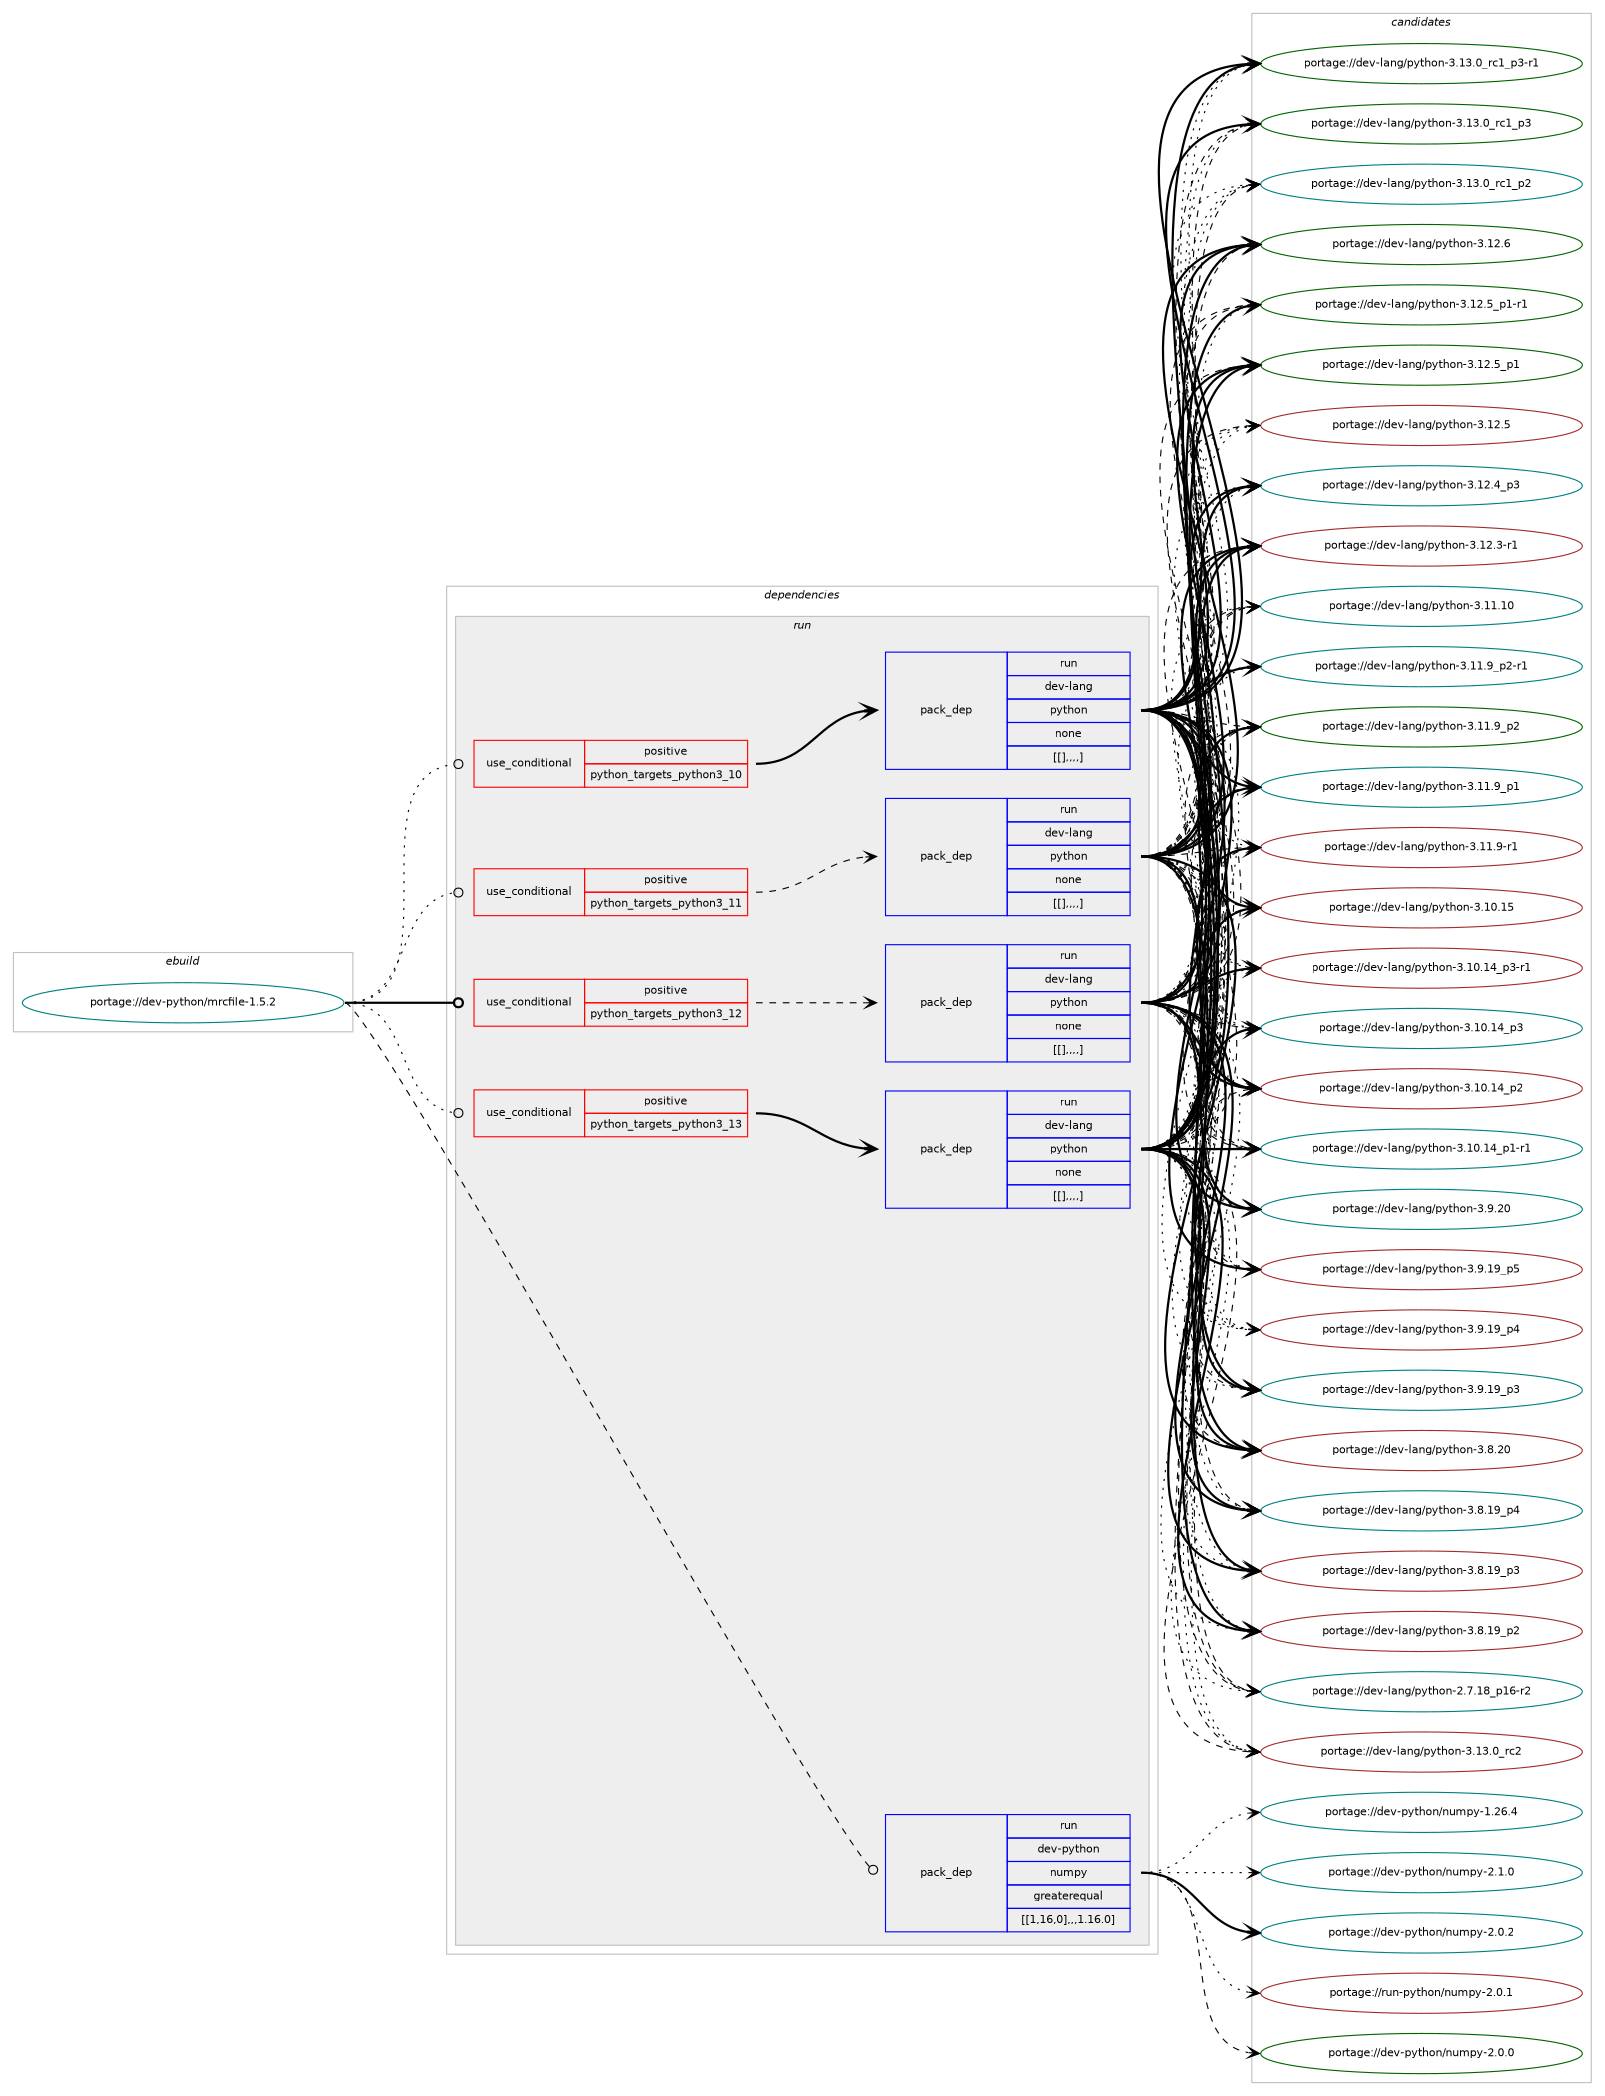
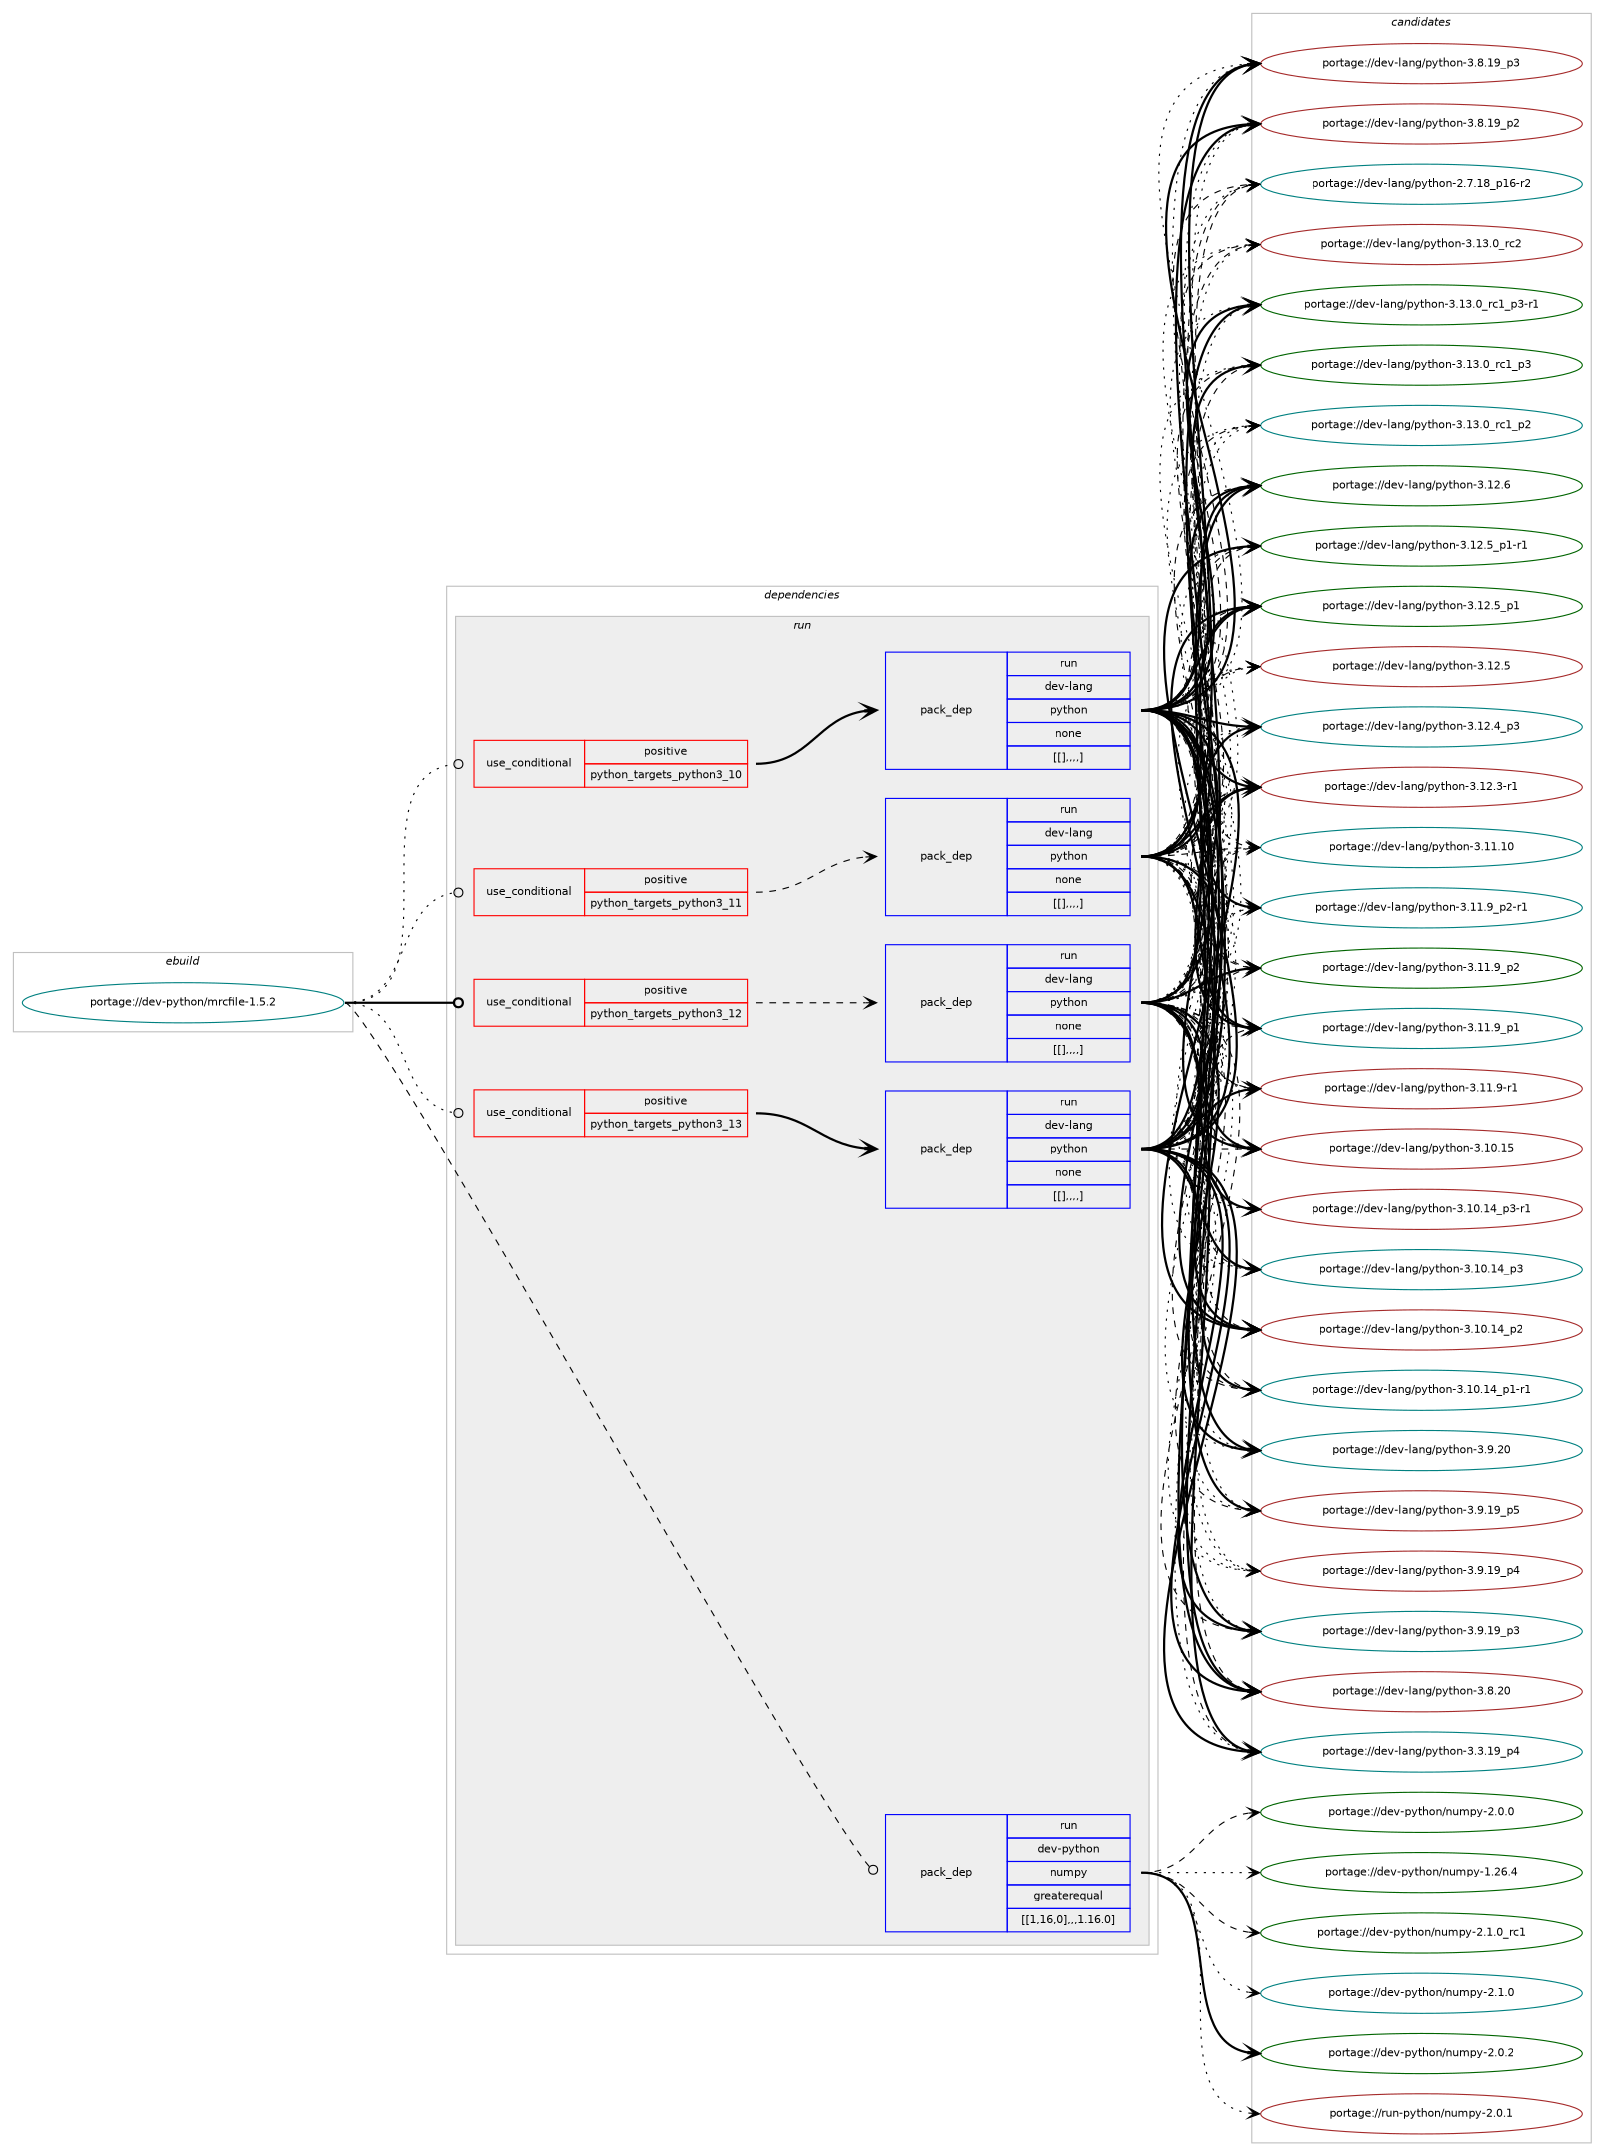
(1422, 1511) -> (1422, 1752)
(1422, 1812) -> (1422, 1873)
(1422, 1933) -> (1422, 2054)
none -> (1422, 1933)
